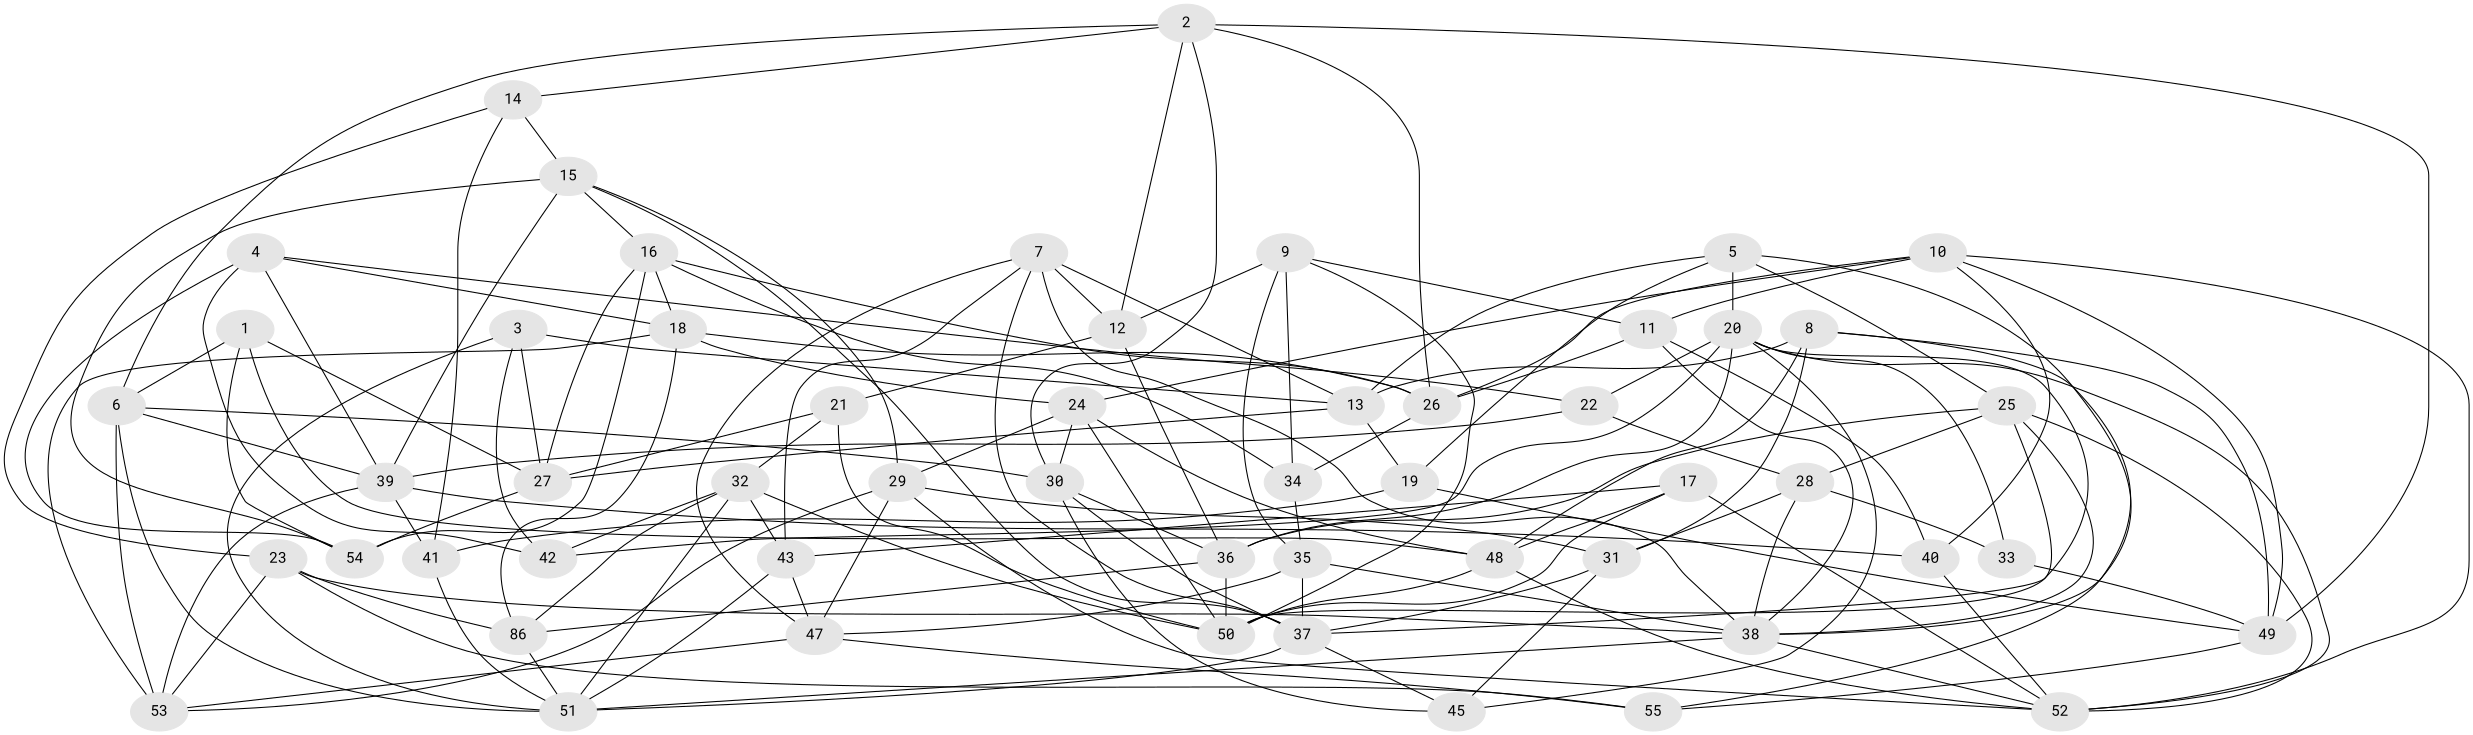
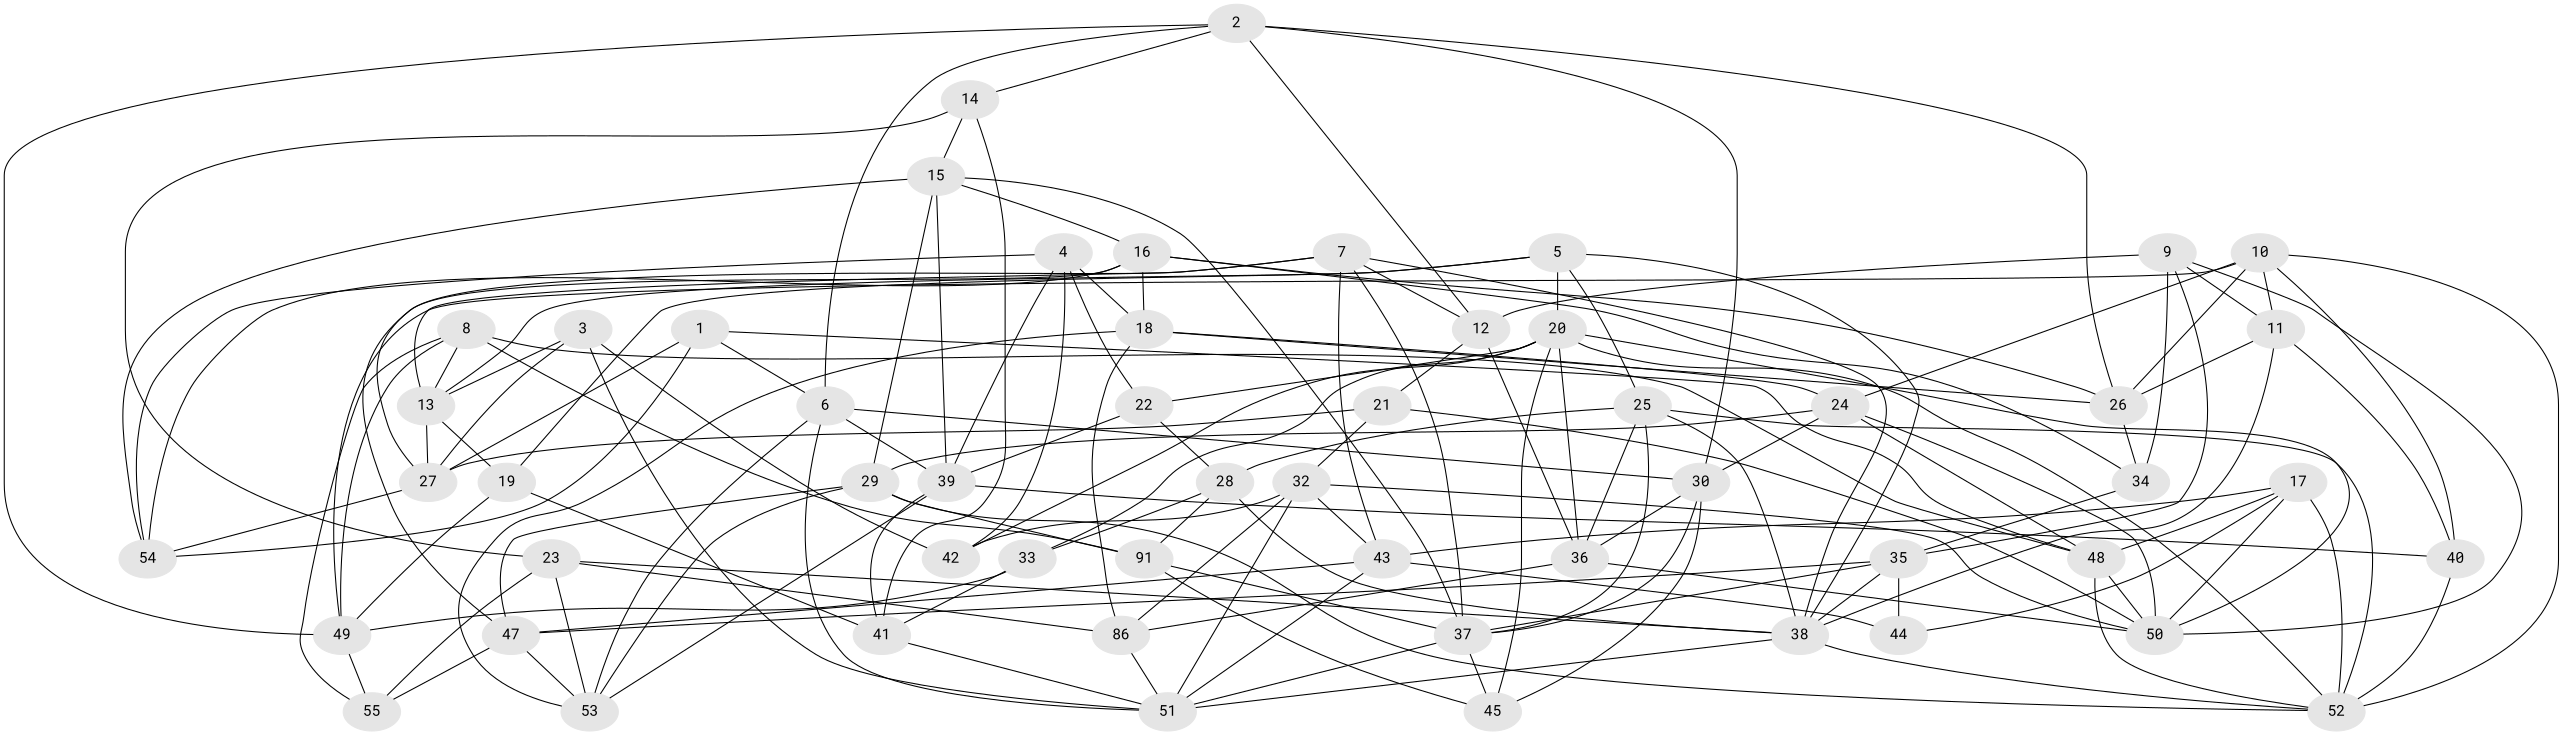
(1612, 559) -> (1144, 559)
none -> (955, 597)
none -> (1899, 635)
